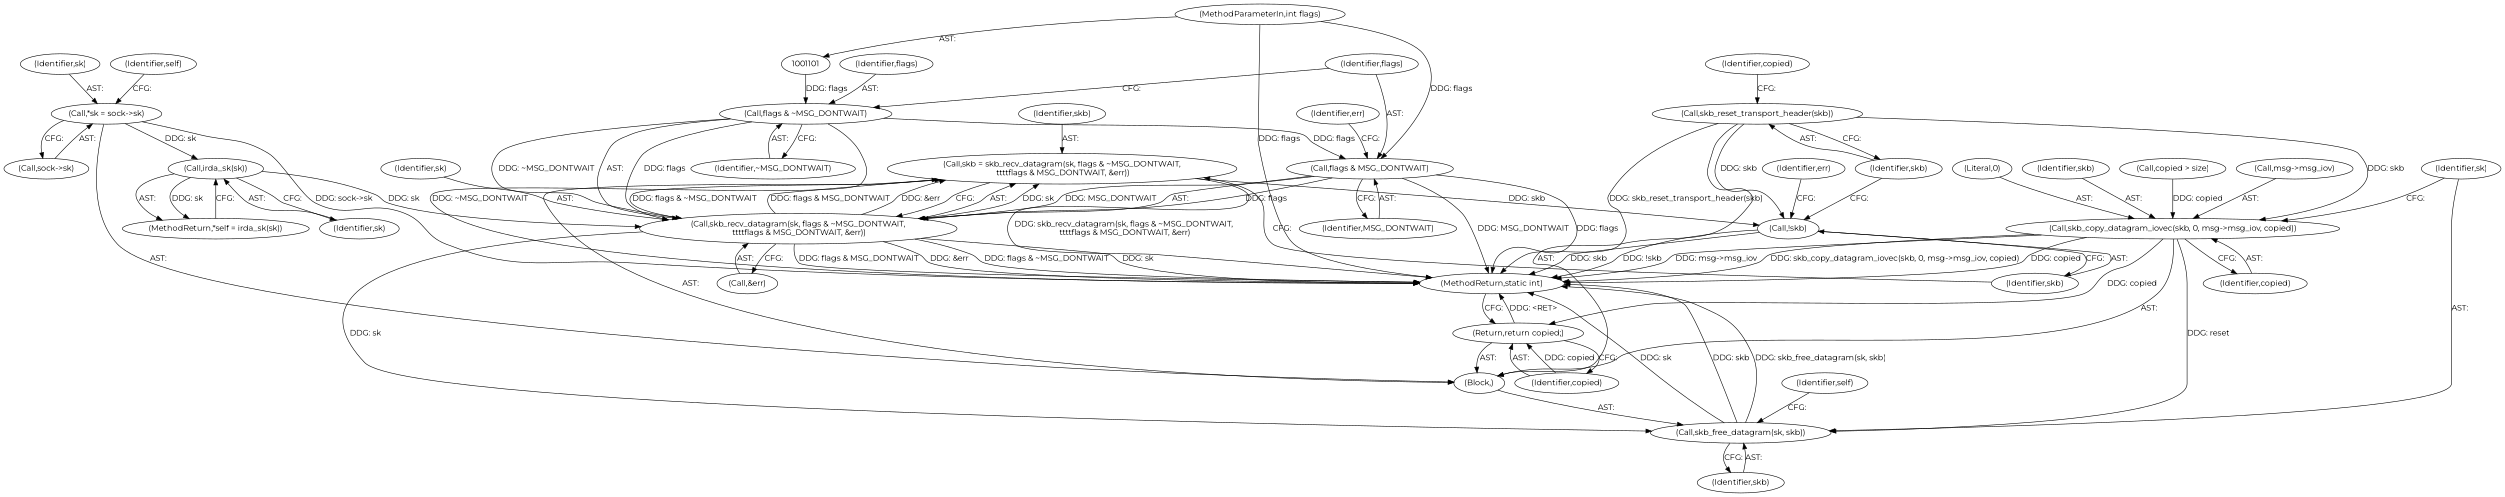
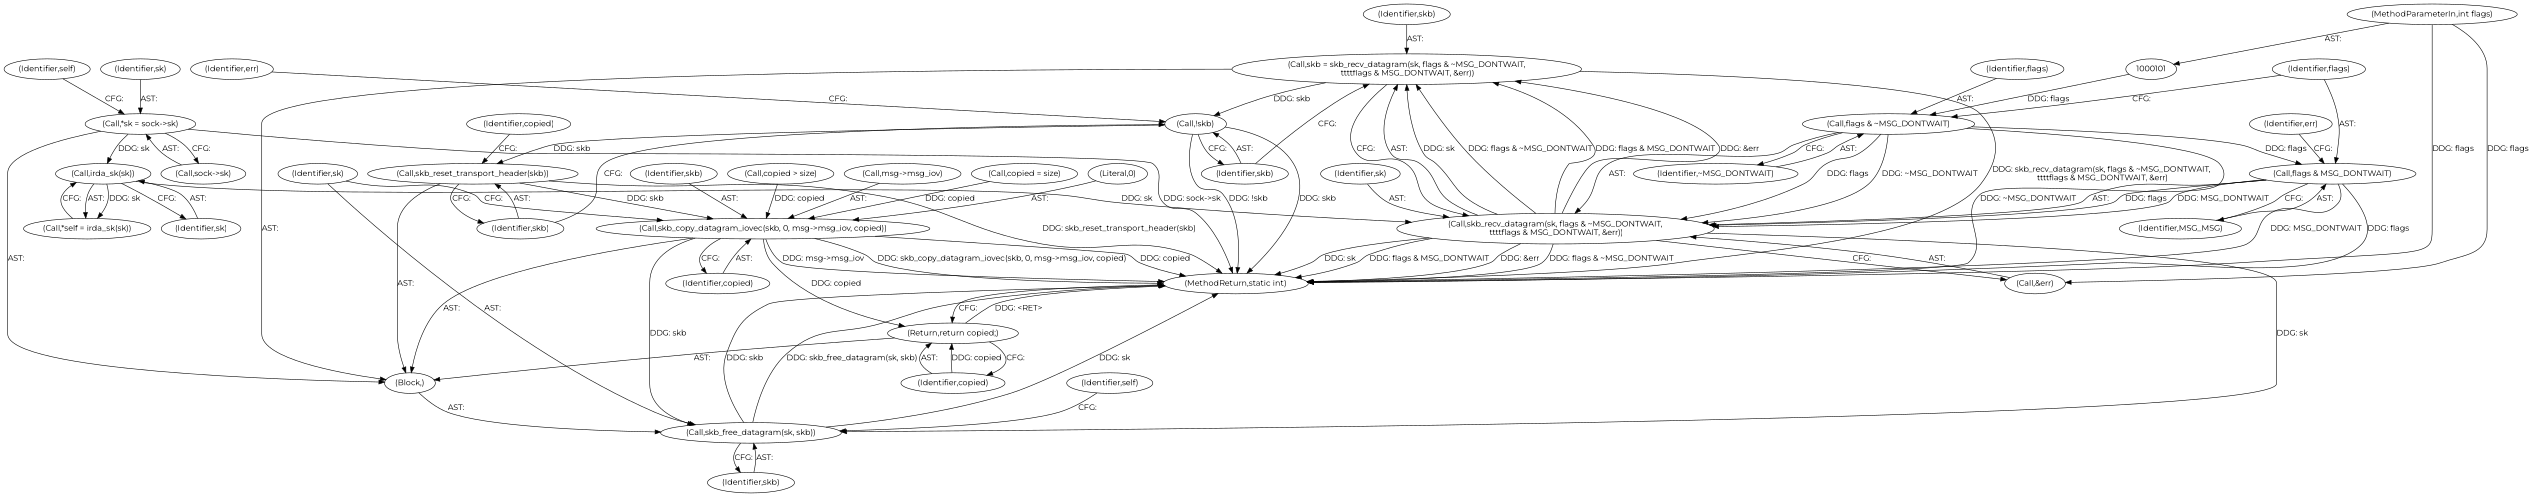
(1425, 58) -> (2397, 269)
(806, 64) -> (2151, 69)
none -> (1025, 174)
(1721, 185) -> (749, 134)
(216, 229) -> (87, 229)
(1378, 229) -> (2180, 229)
(2209, 333) -> (668, 333)
